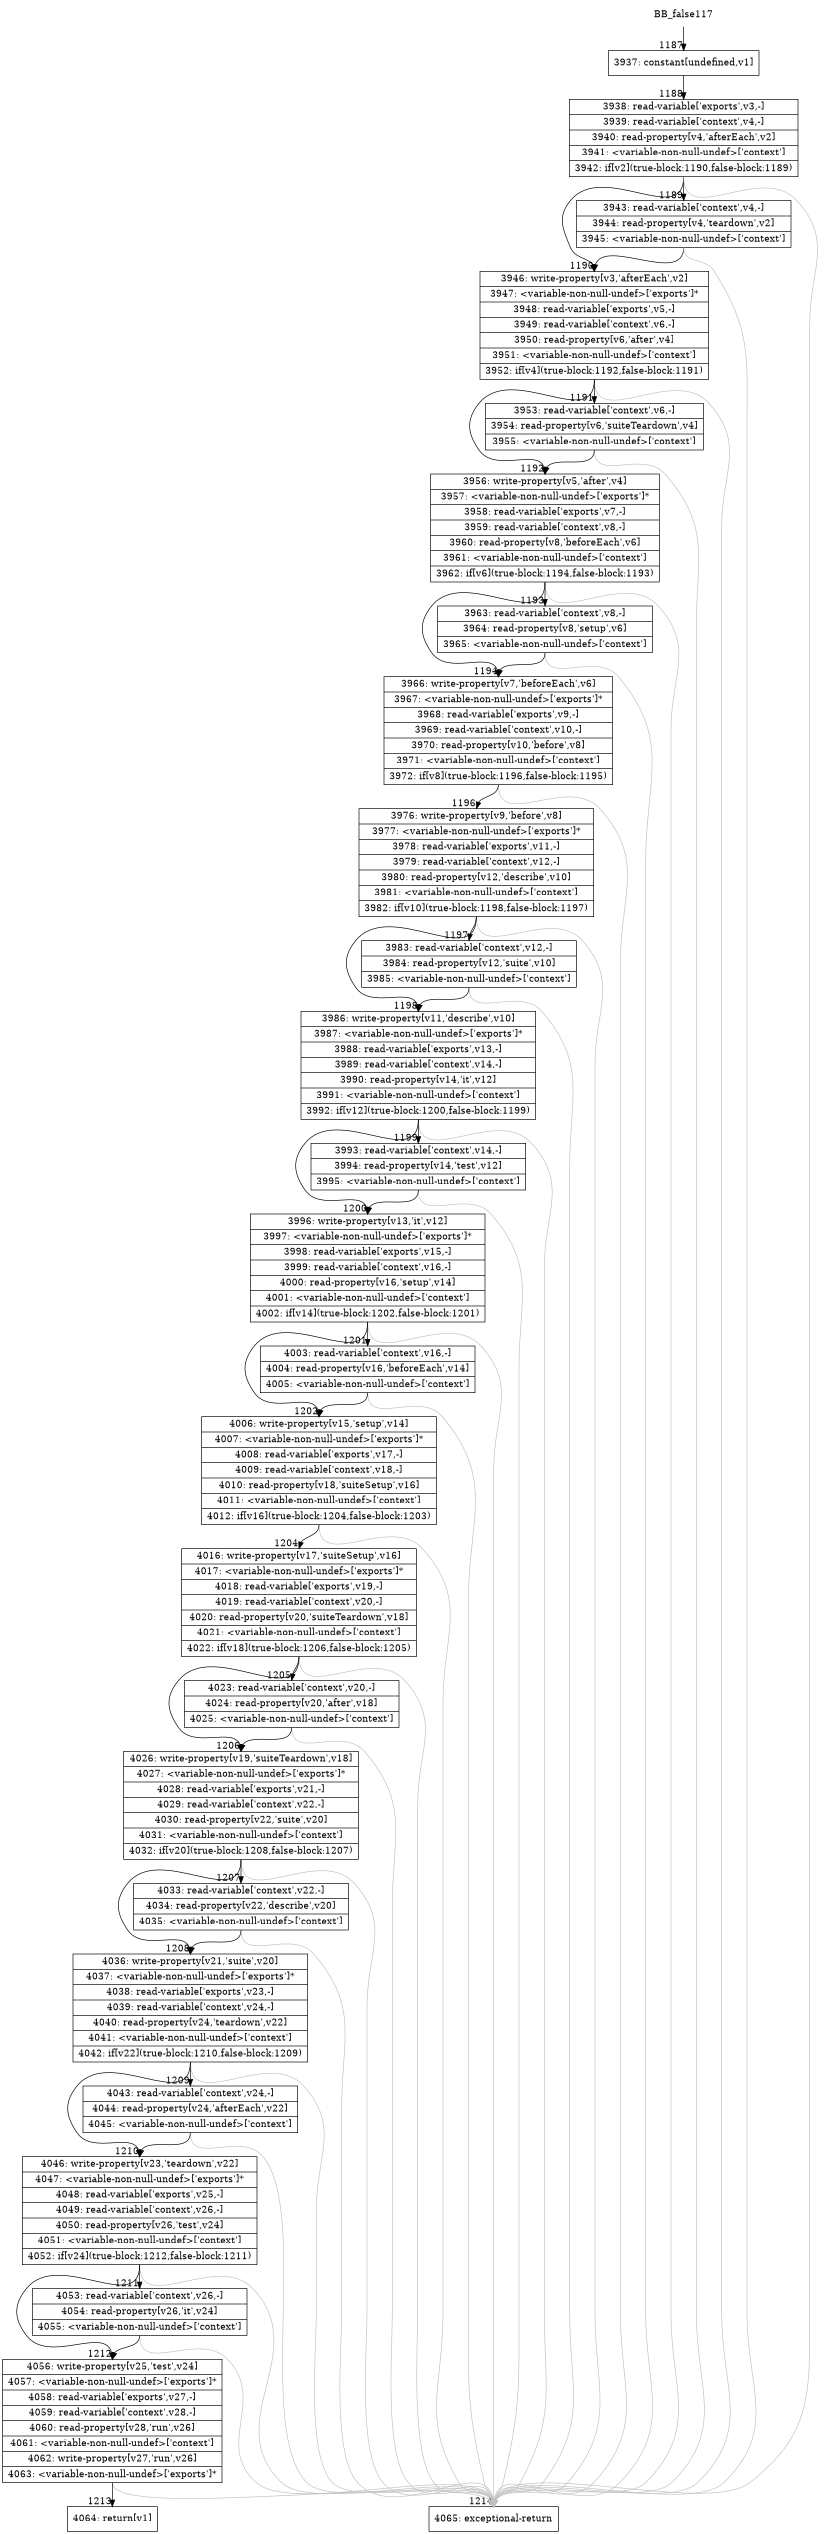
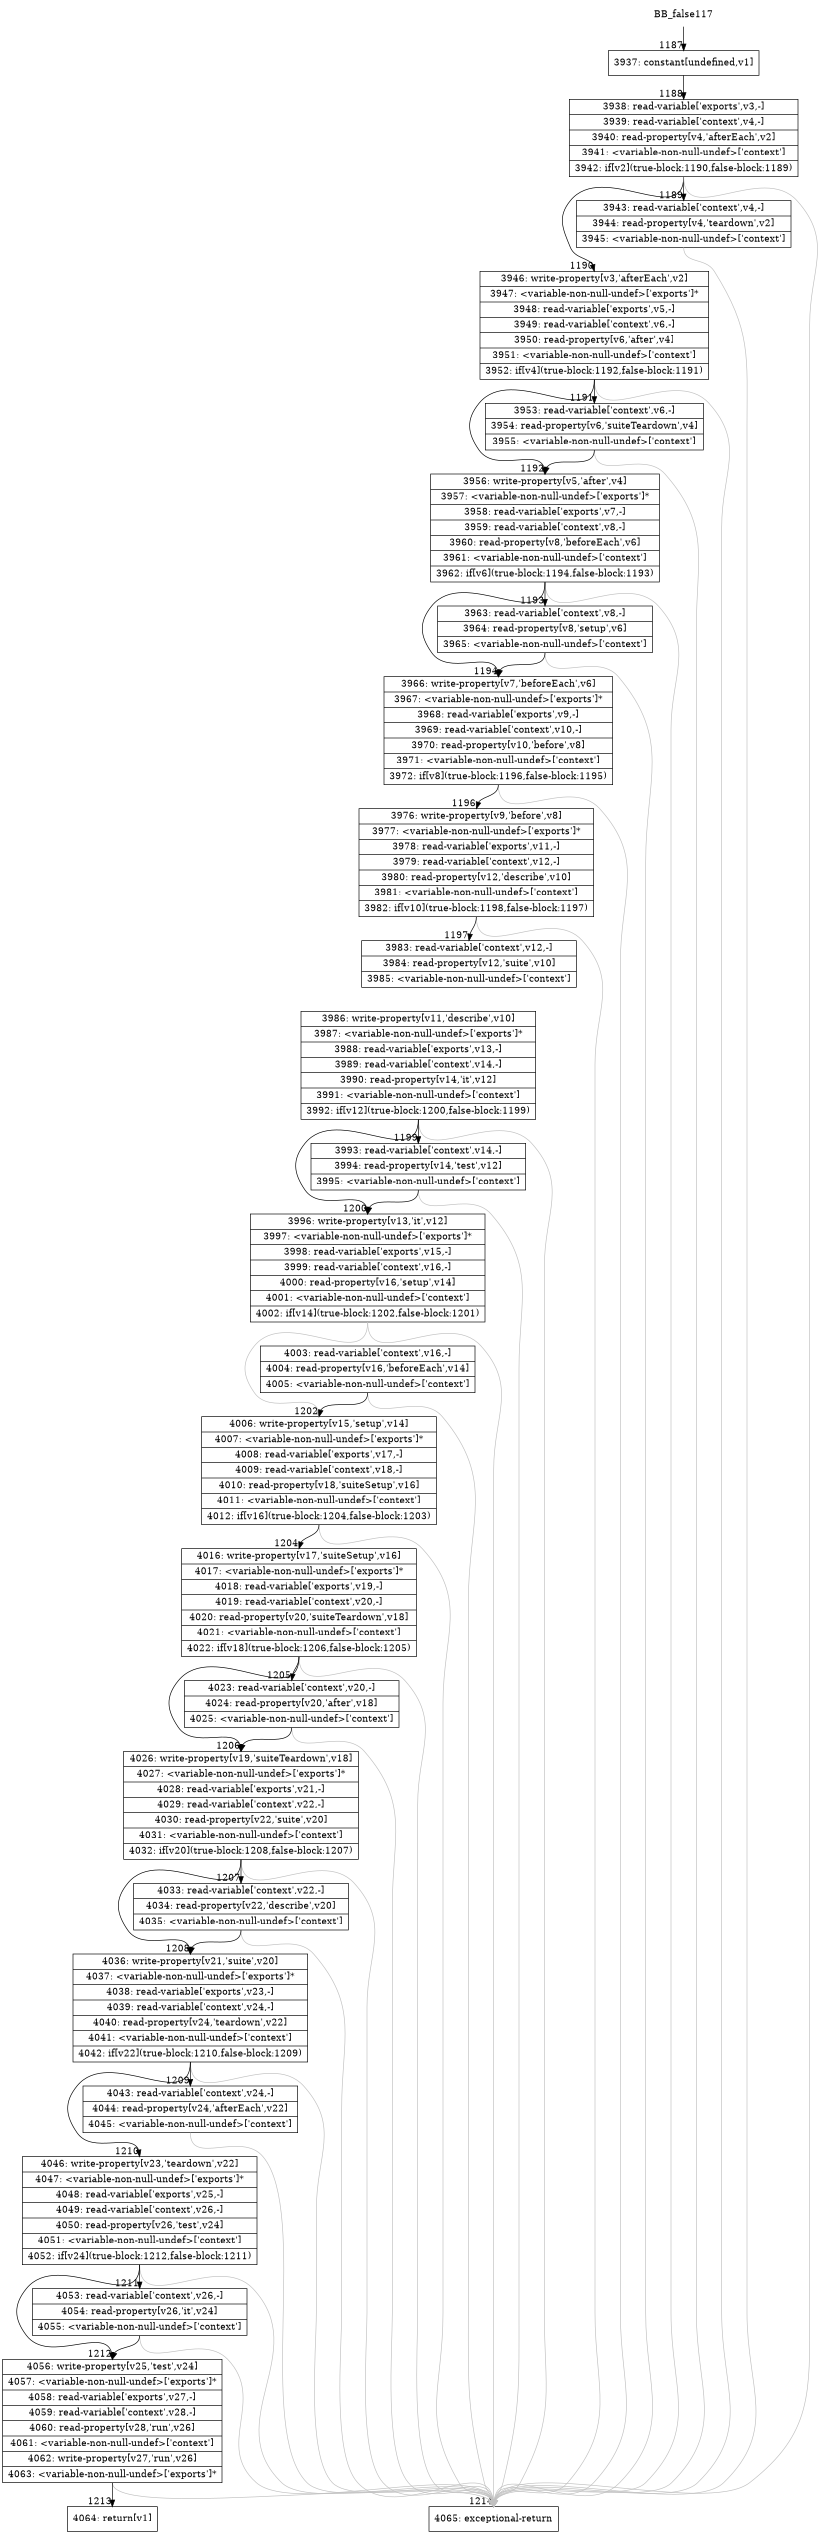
(642, 260) -> none
(364, 935) -> none
(447, 999) -> none
(368, 1331) -> none
(258, 1343) -> (258, 1343)
(570, 1731) -> none
(168, 2145) -> none
